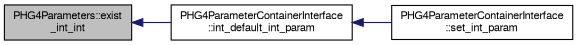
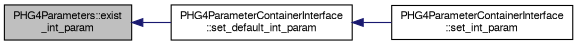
(68, 22) -> (68, 22)
(262, 22) -> (262, 22)
